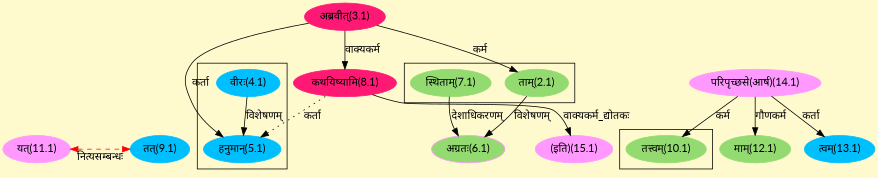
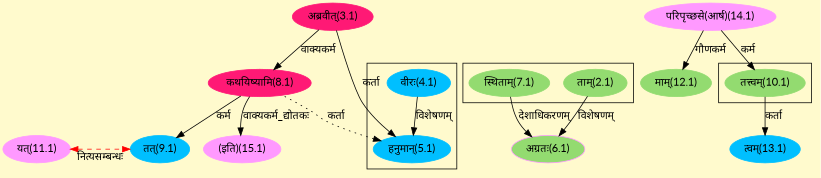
(444, 45) -> none
(795, 114) -> (765, 112)
none -> (212, 115)
